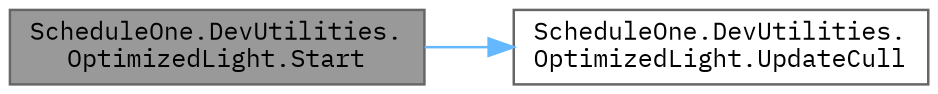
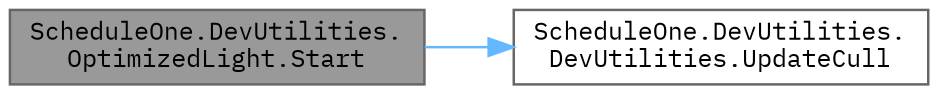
(721, 47) -> (721, 47)
